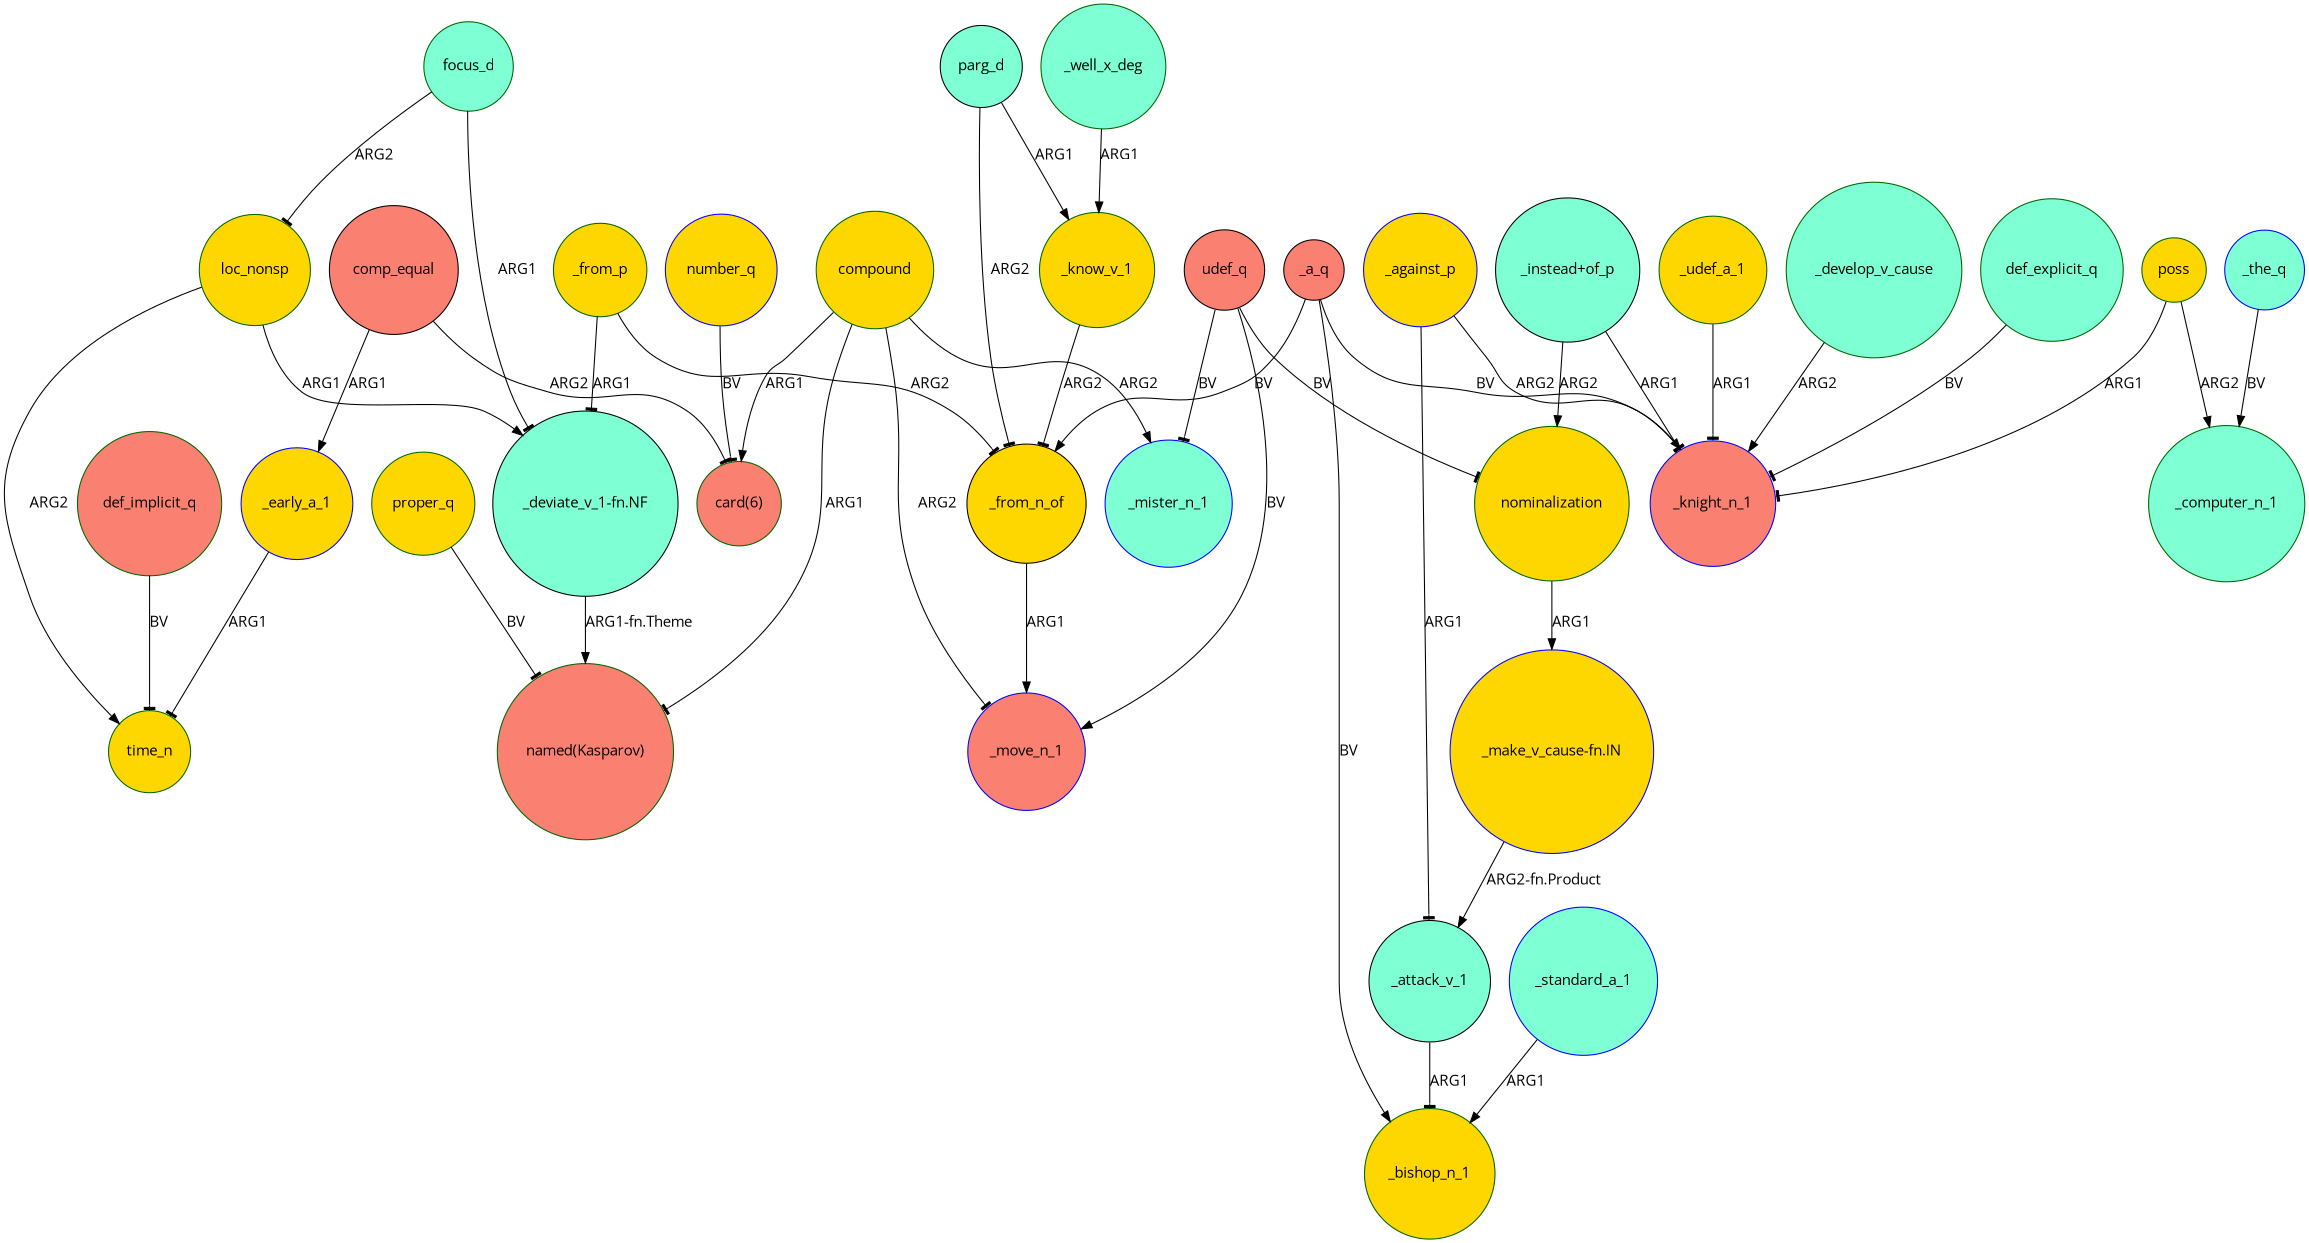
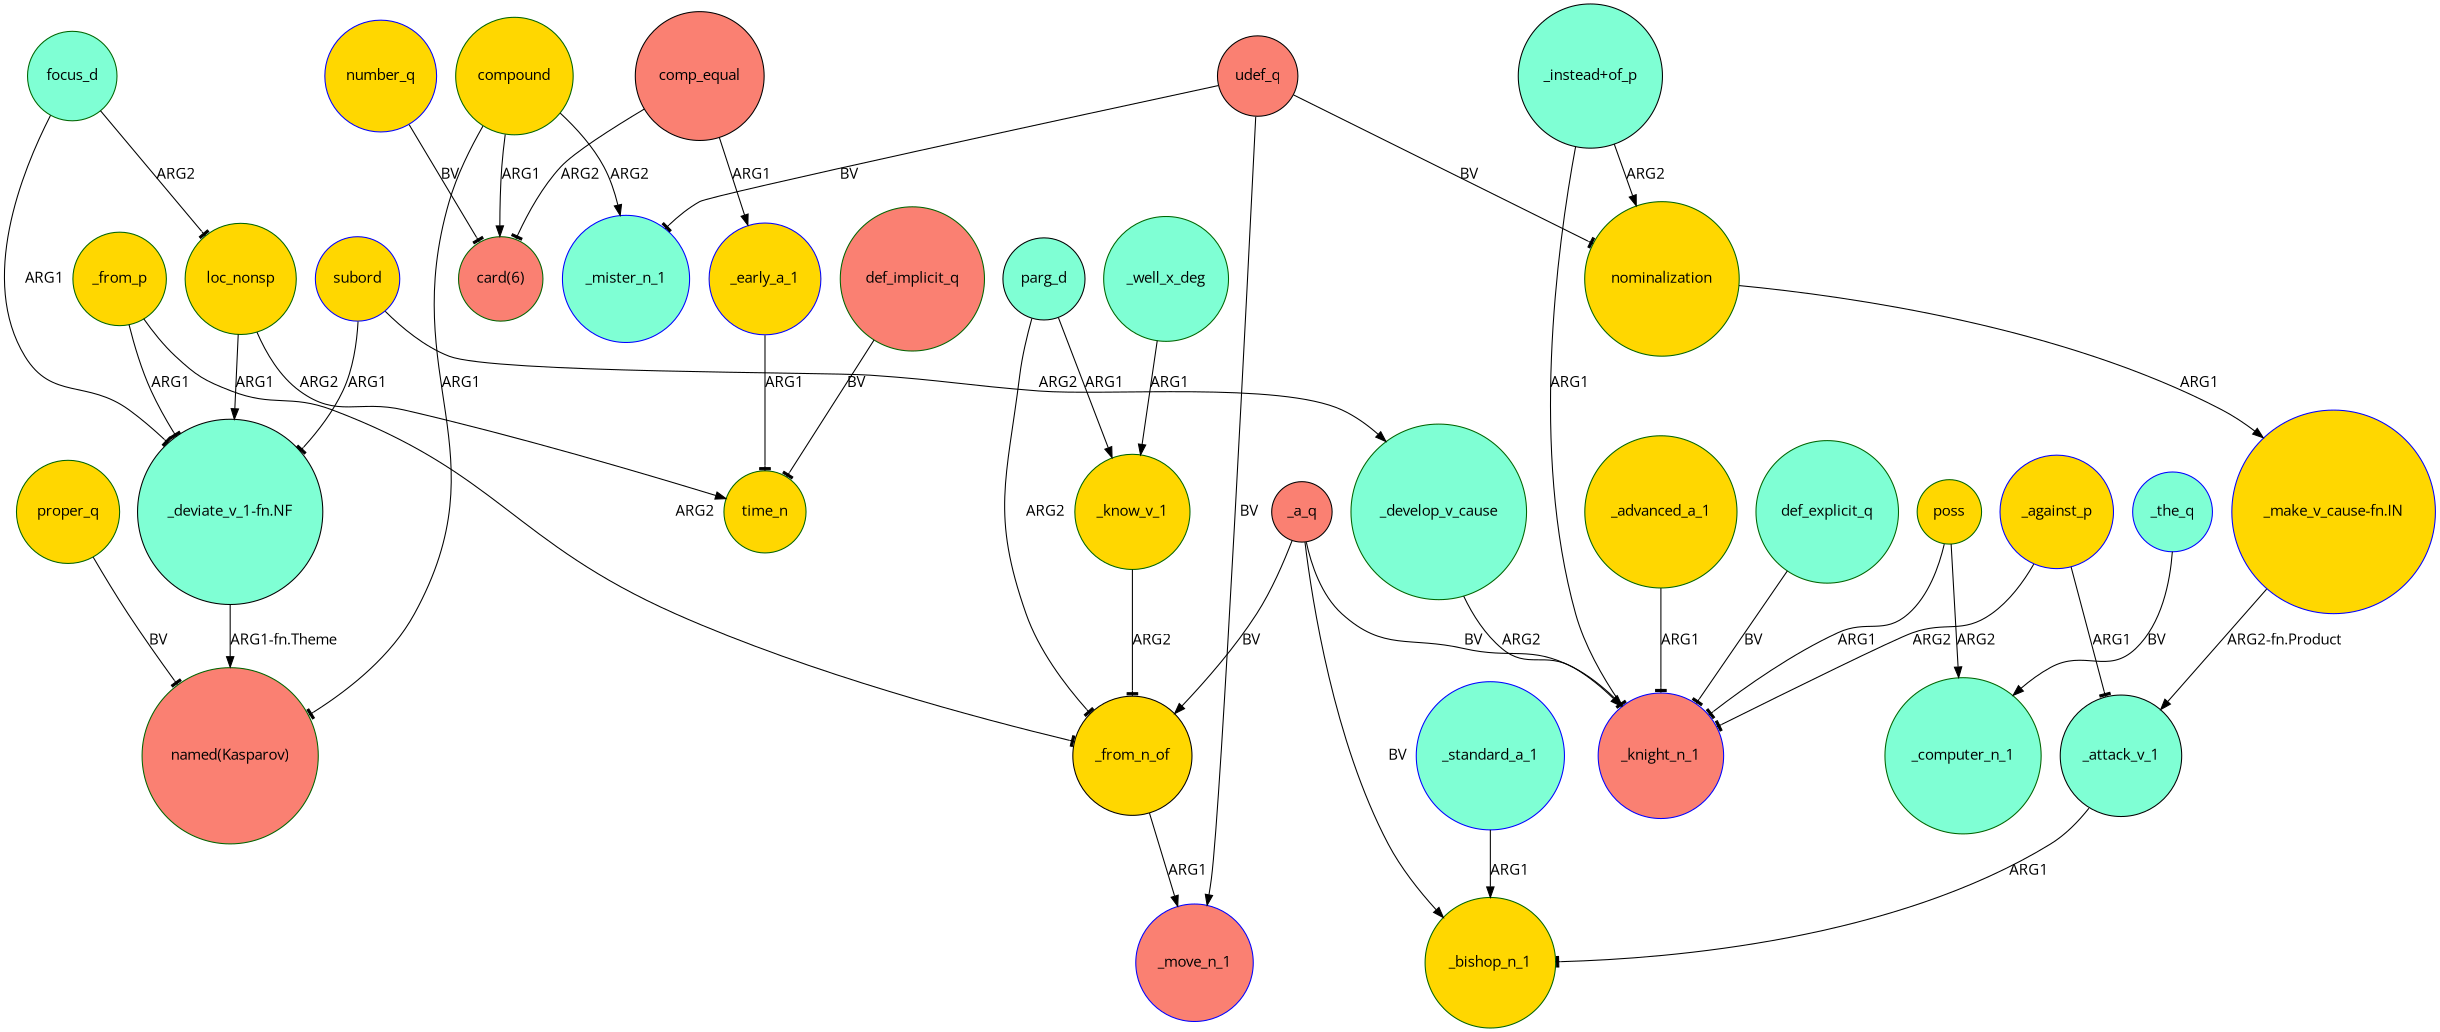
(1713, 270) -> (1661, 512)
none -> (358, 279)
(900, 526) -> none
